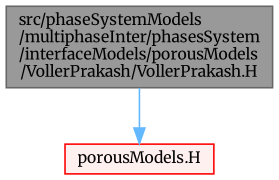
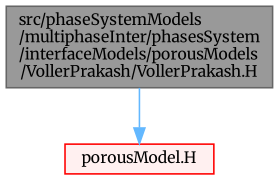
(139, 159) -> (139, 159)
